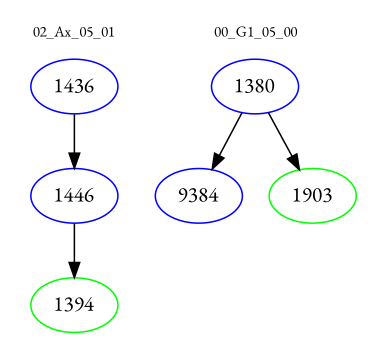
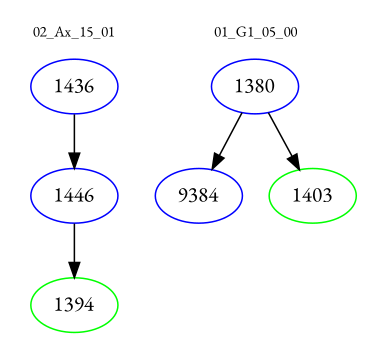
(74, 33) -> (74, 33)
(256, 33) -> (256, 33)
(313, 196) -> (313, 196)
